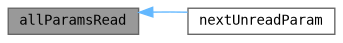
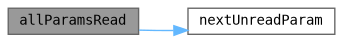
(170, 12) -> (156, 30)
